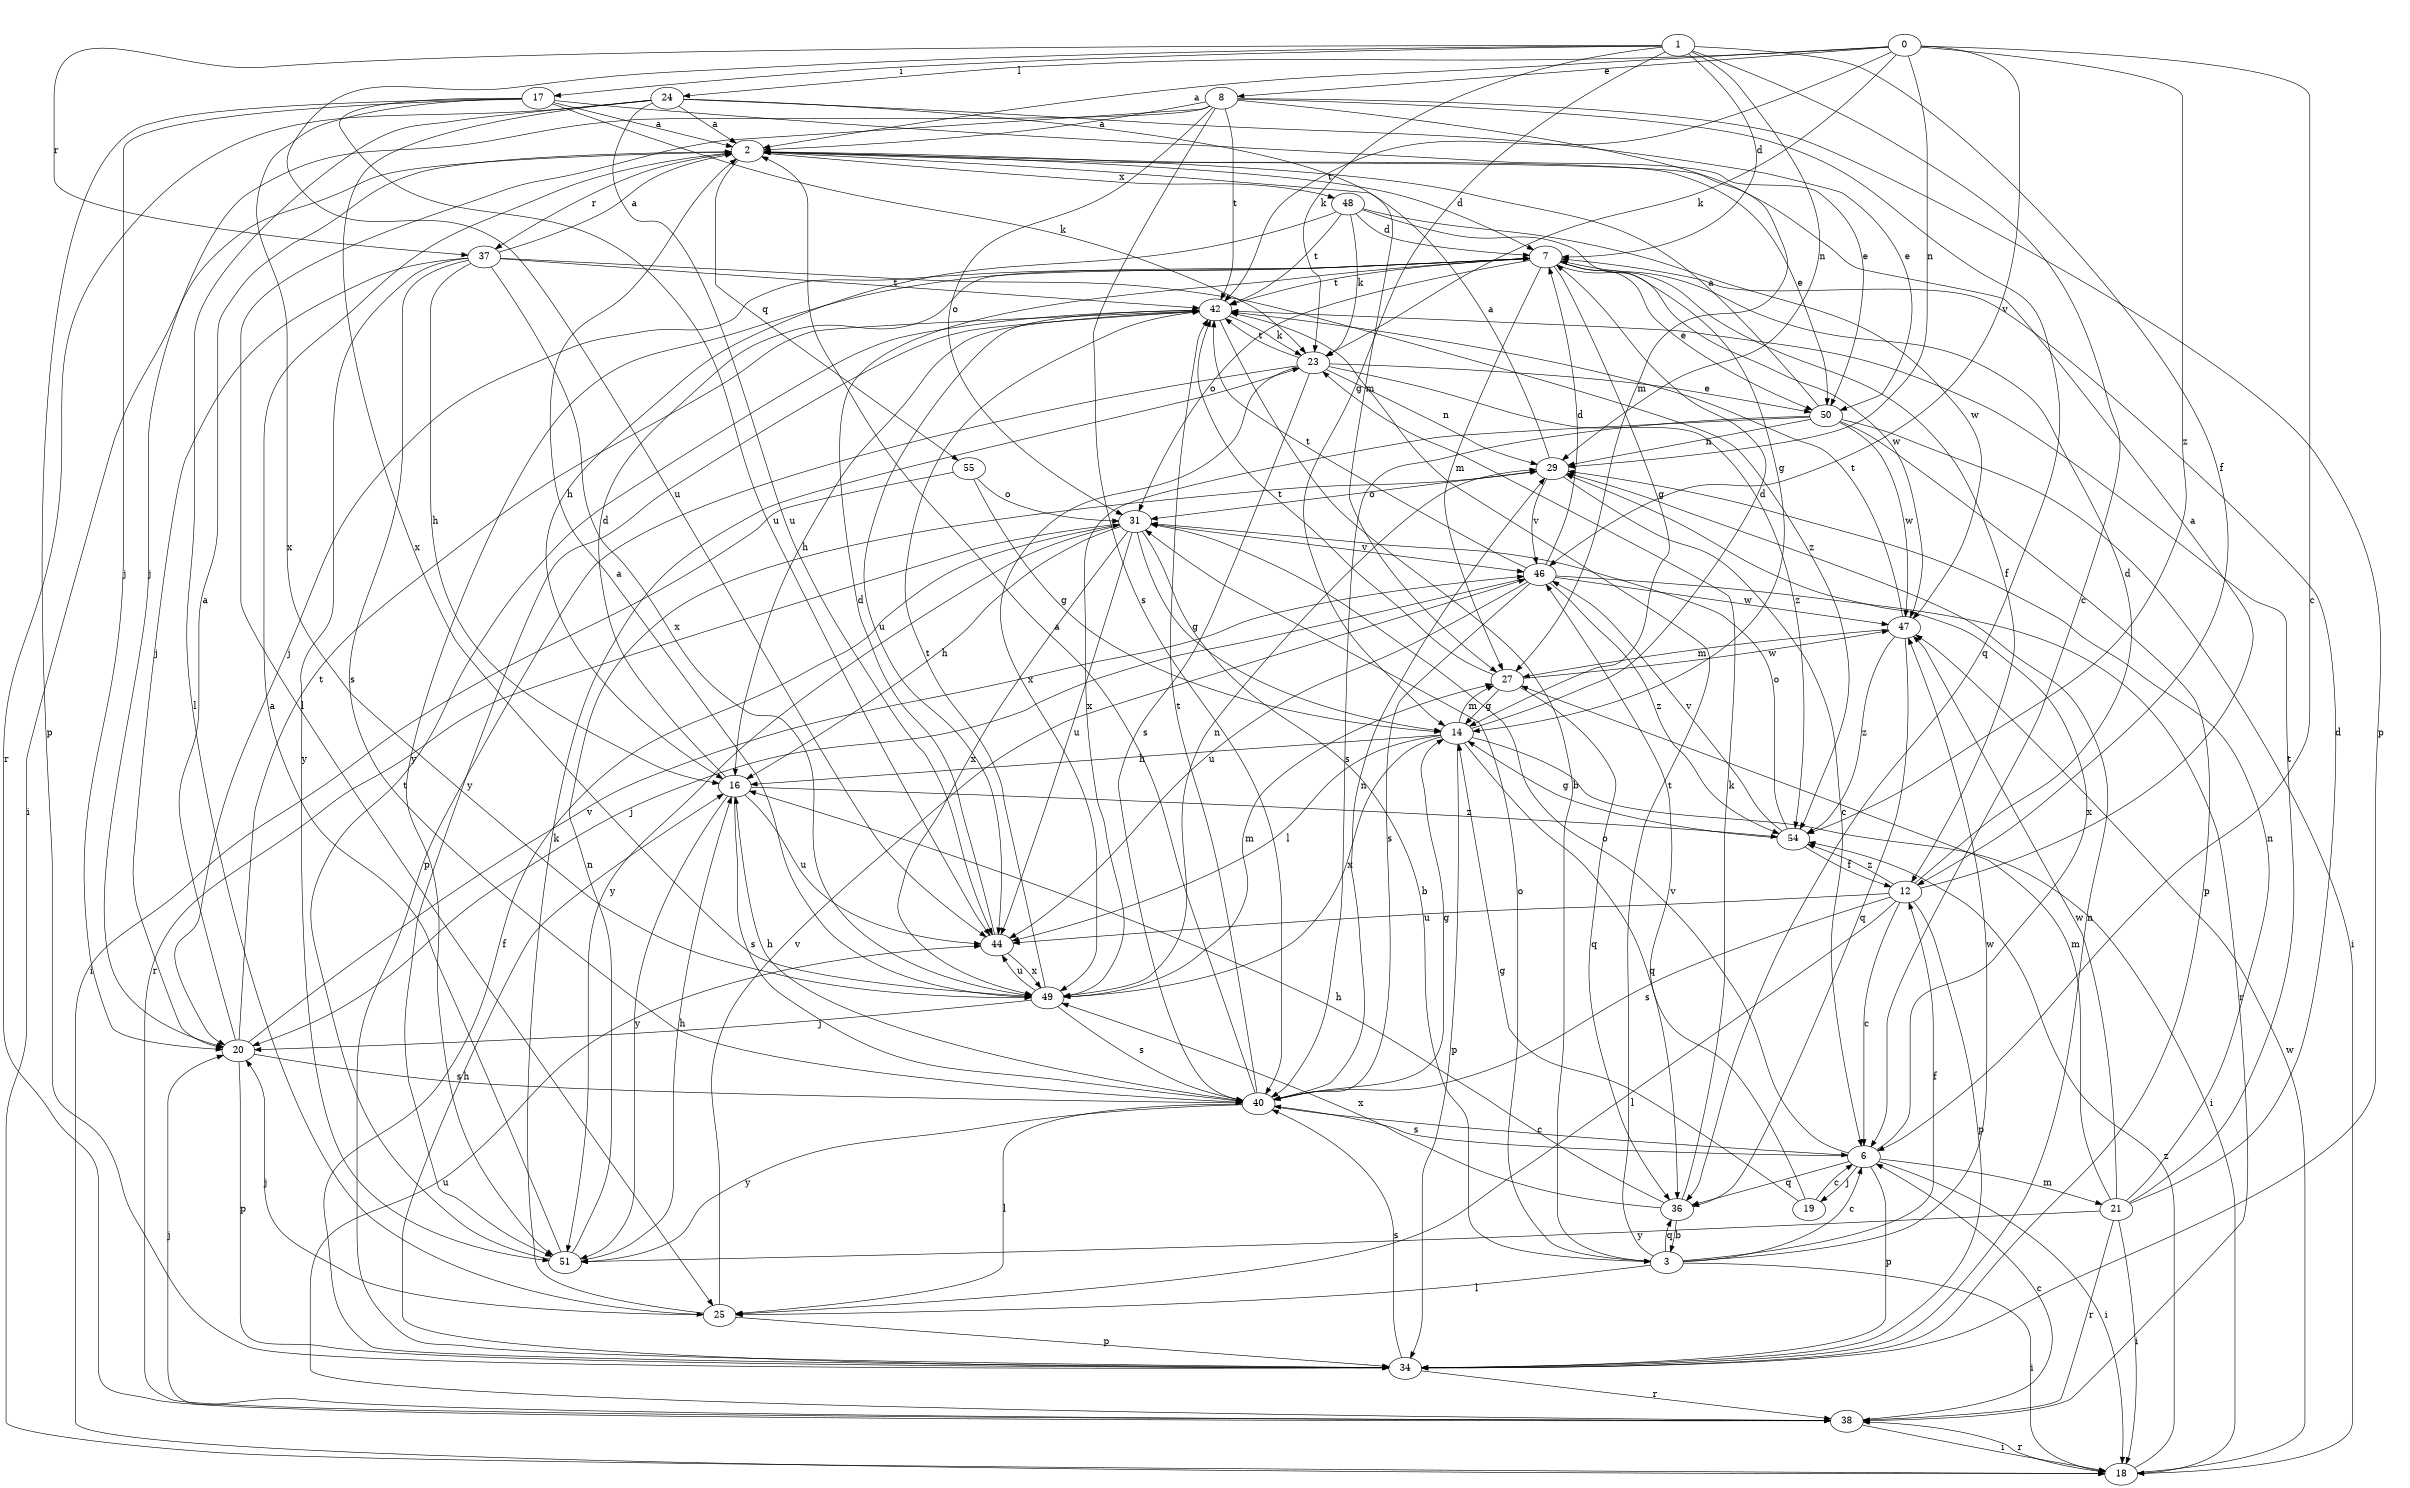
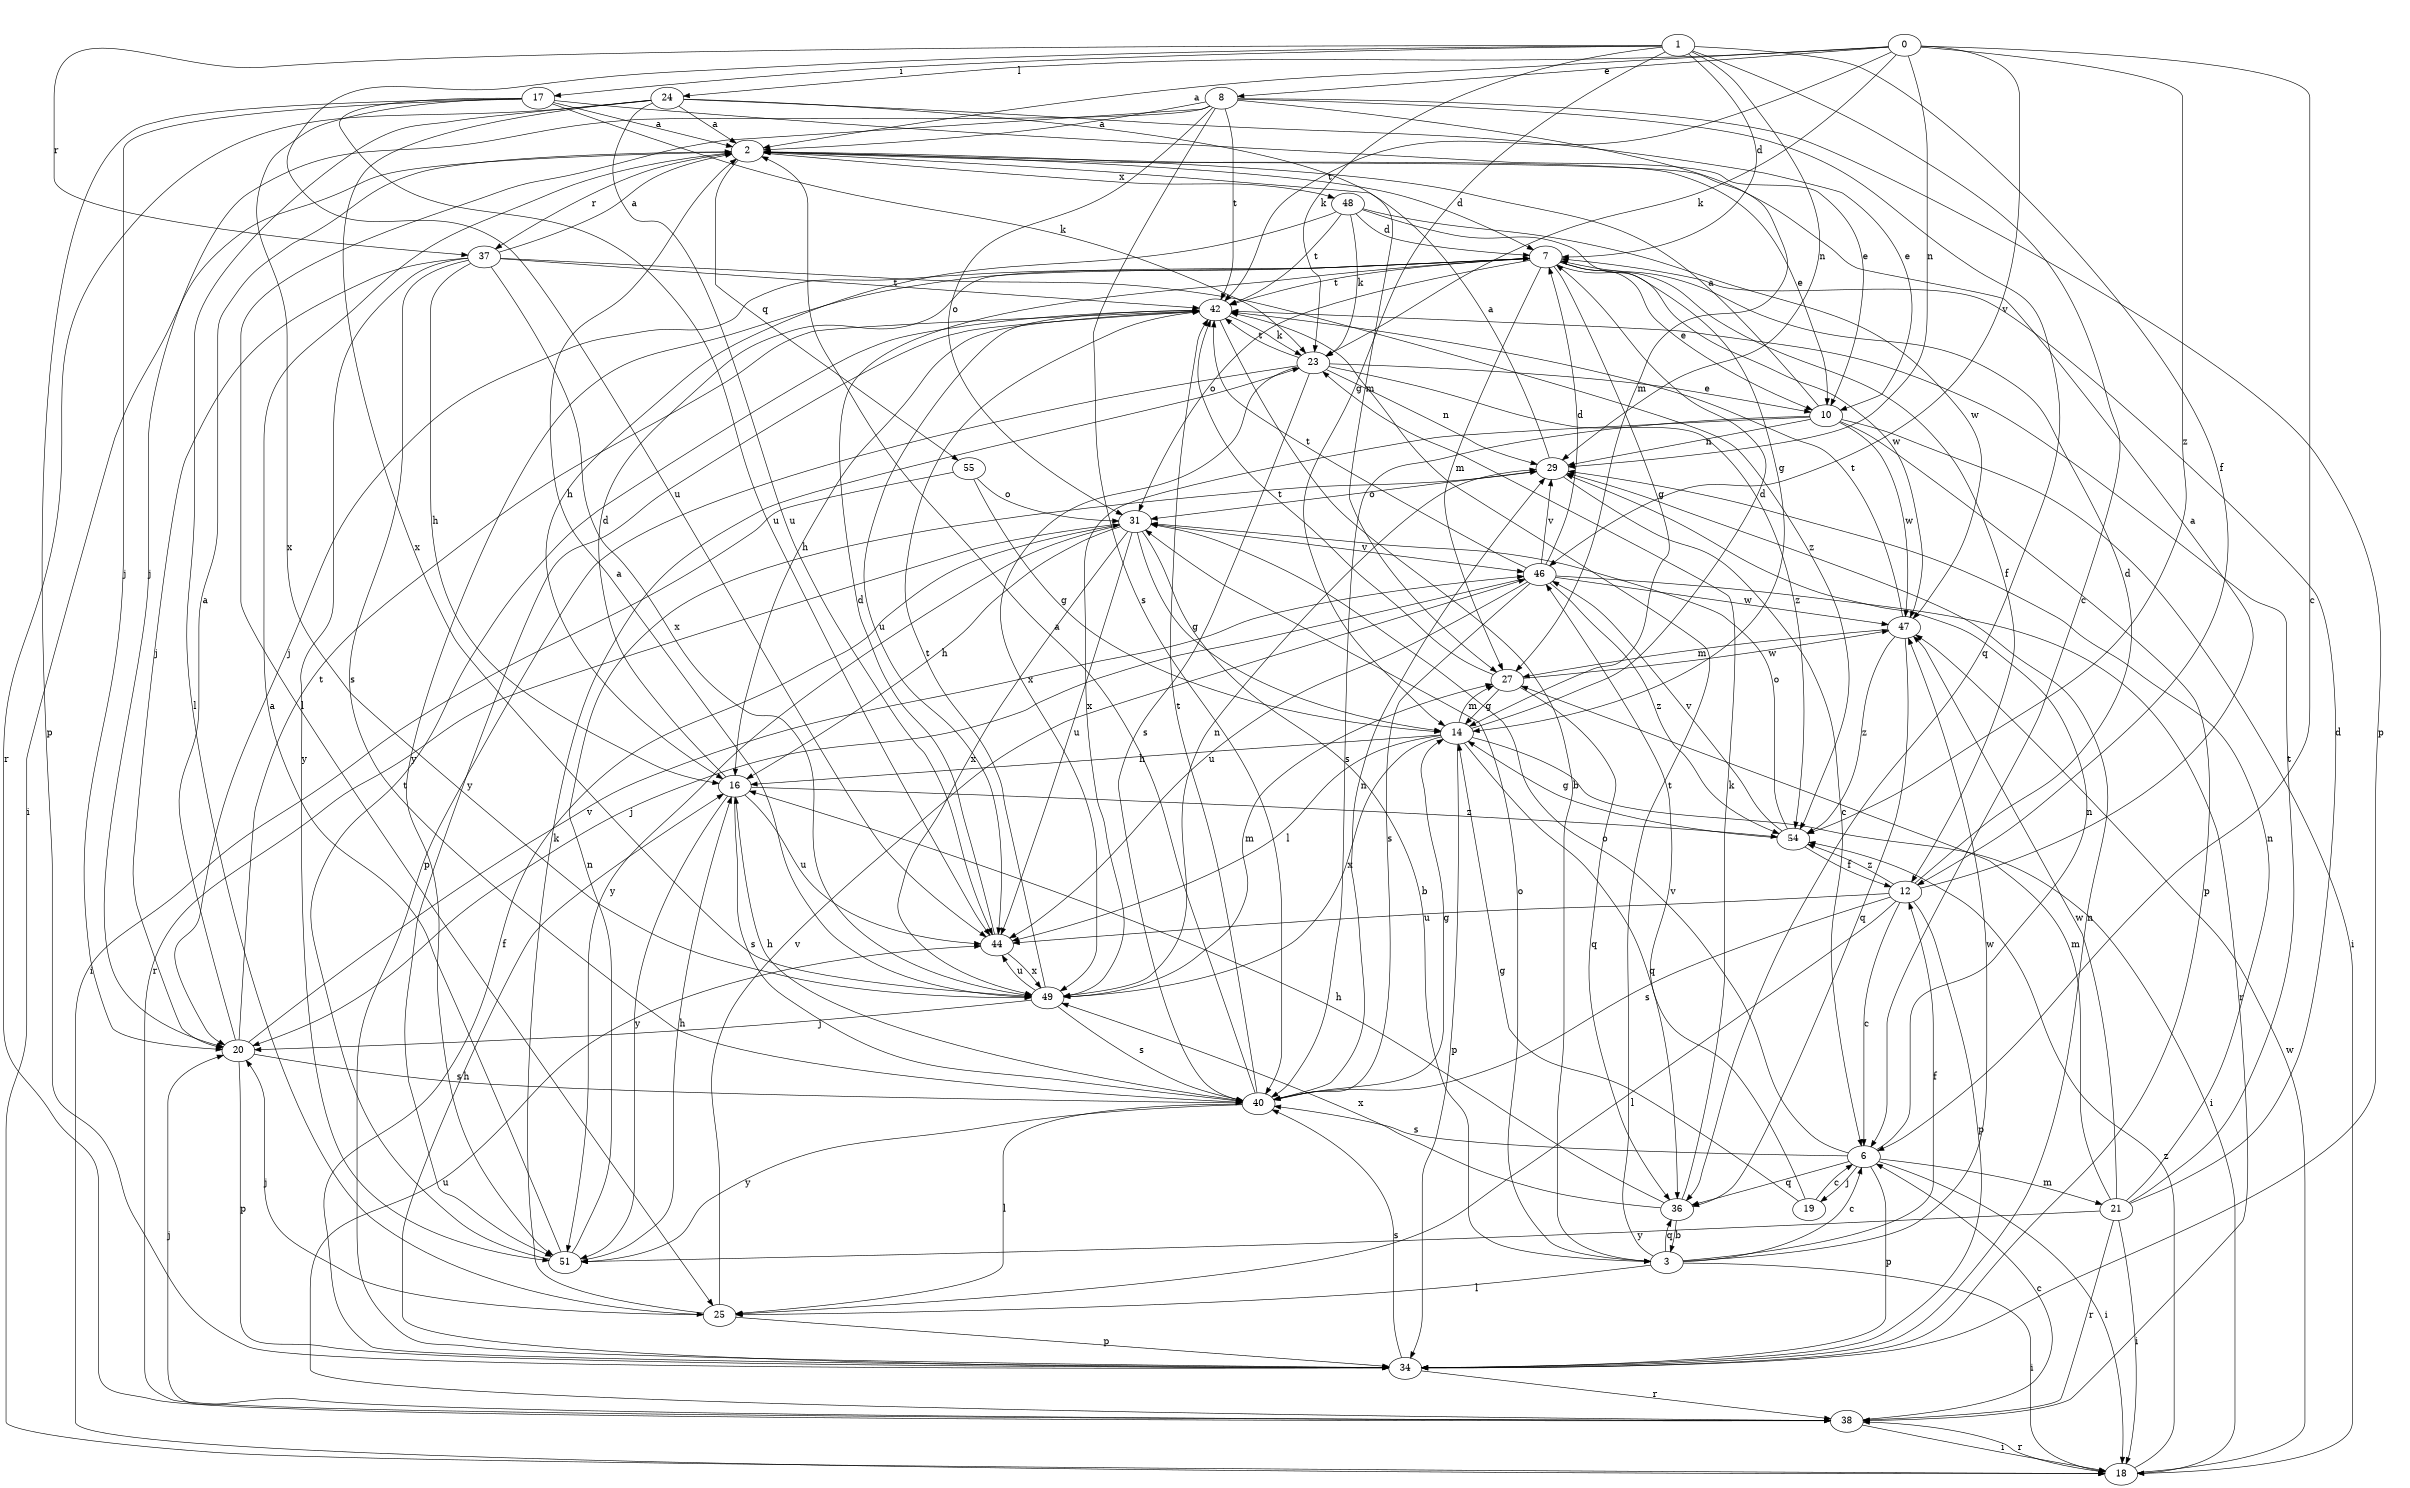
(1826, 416) -> (1826, 416)
(1532, 517) -> (1546, 525)
(2090, 813) -> (2090, 813)
(1529, 1133) -> none
